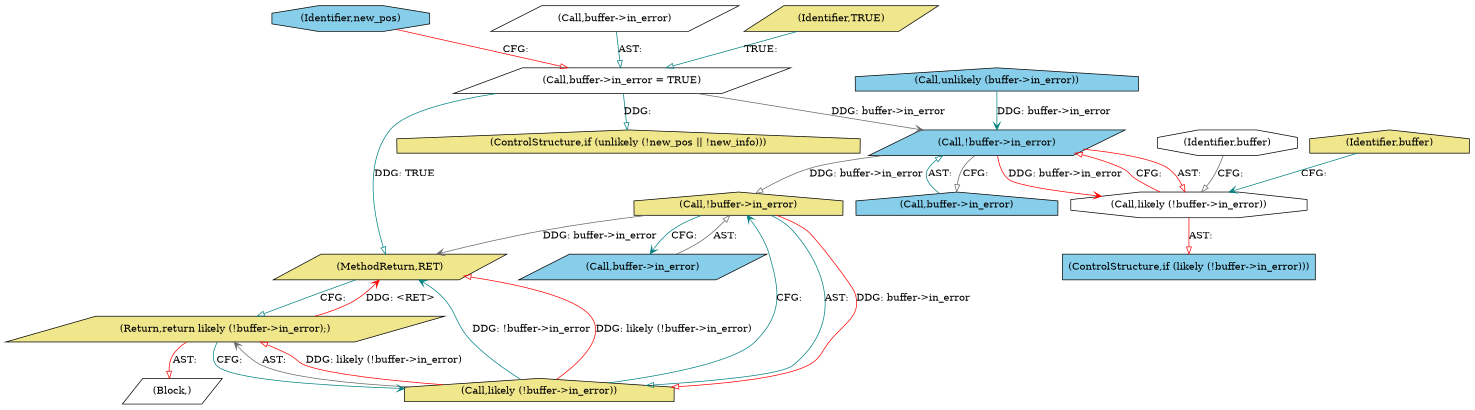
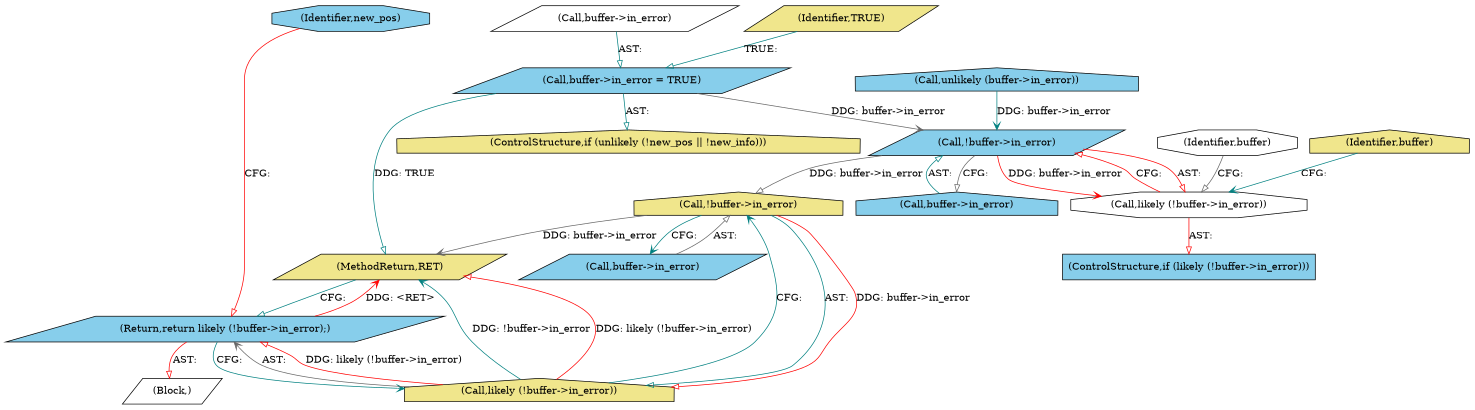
(478, 48) -> (244, 155)
(622, 81) -> (622, 81)
(639, 112) -> (639, 112)
(225, 329) -> (225, 329)
